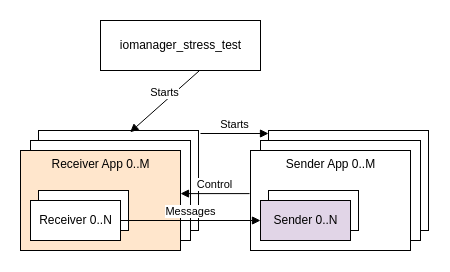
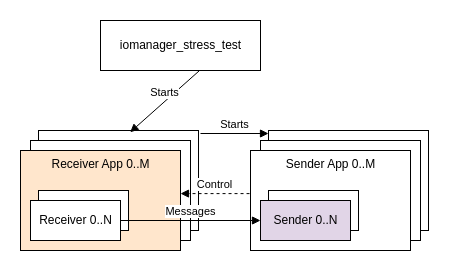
(218, 194) -> (218, 194)
